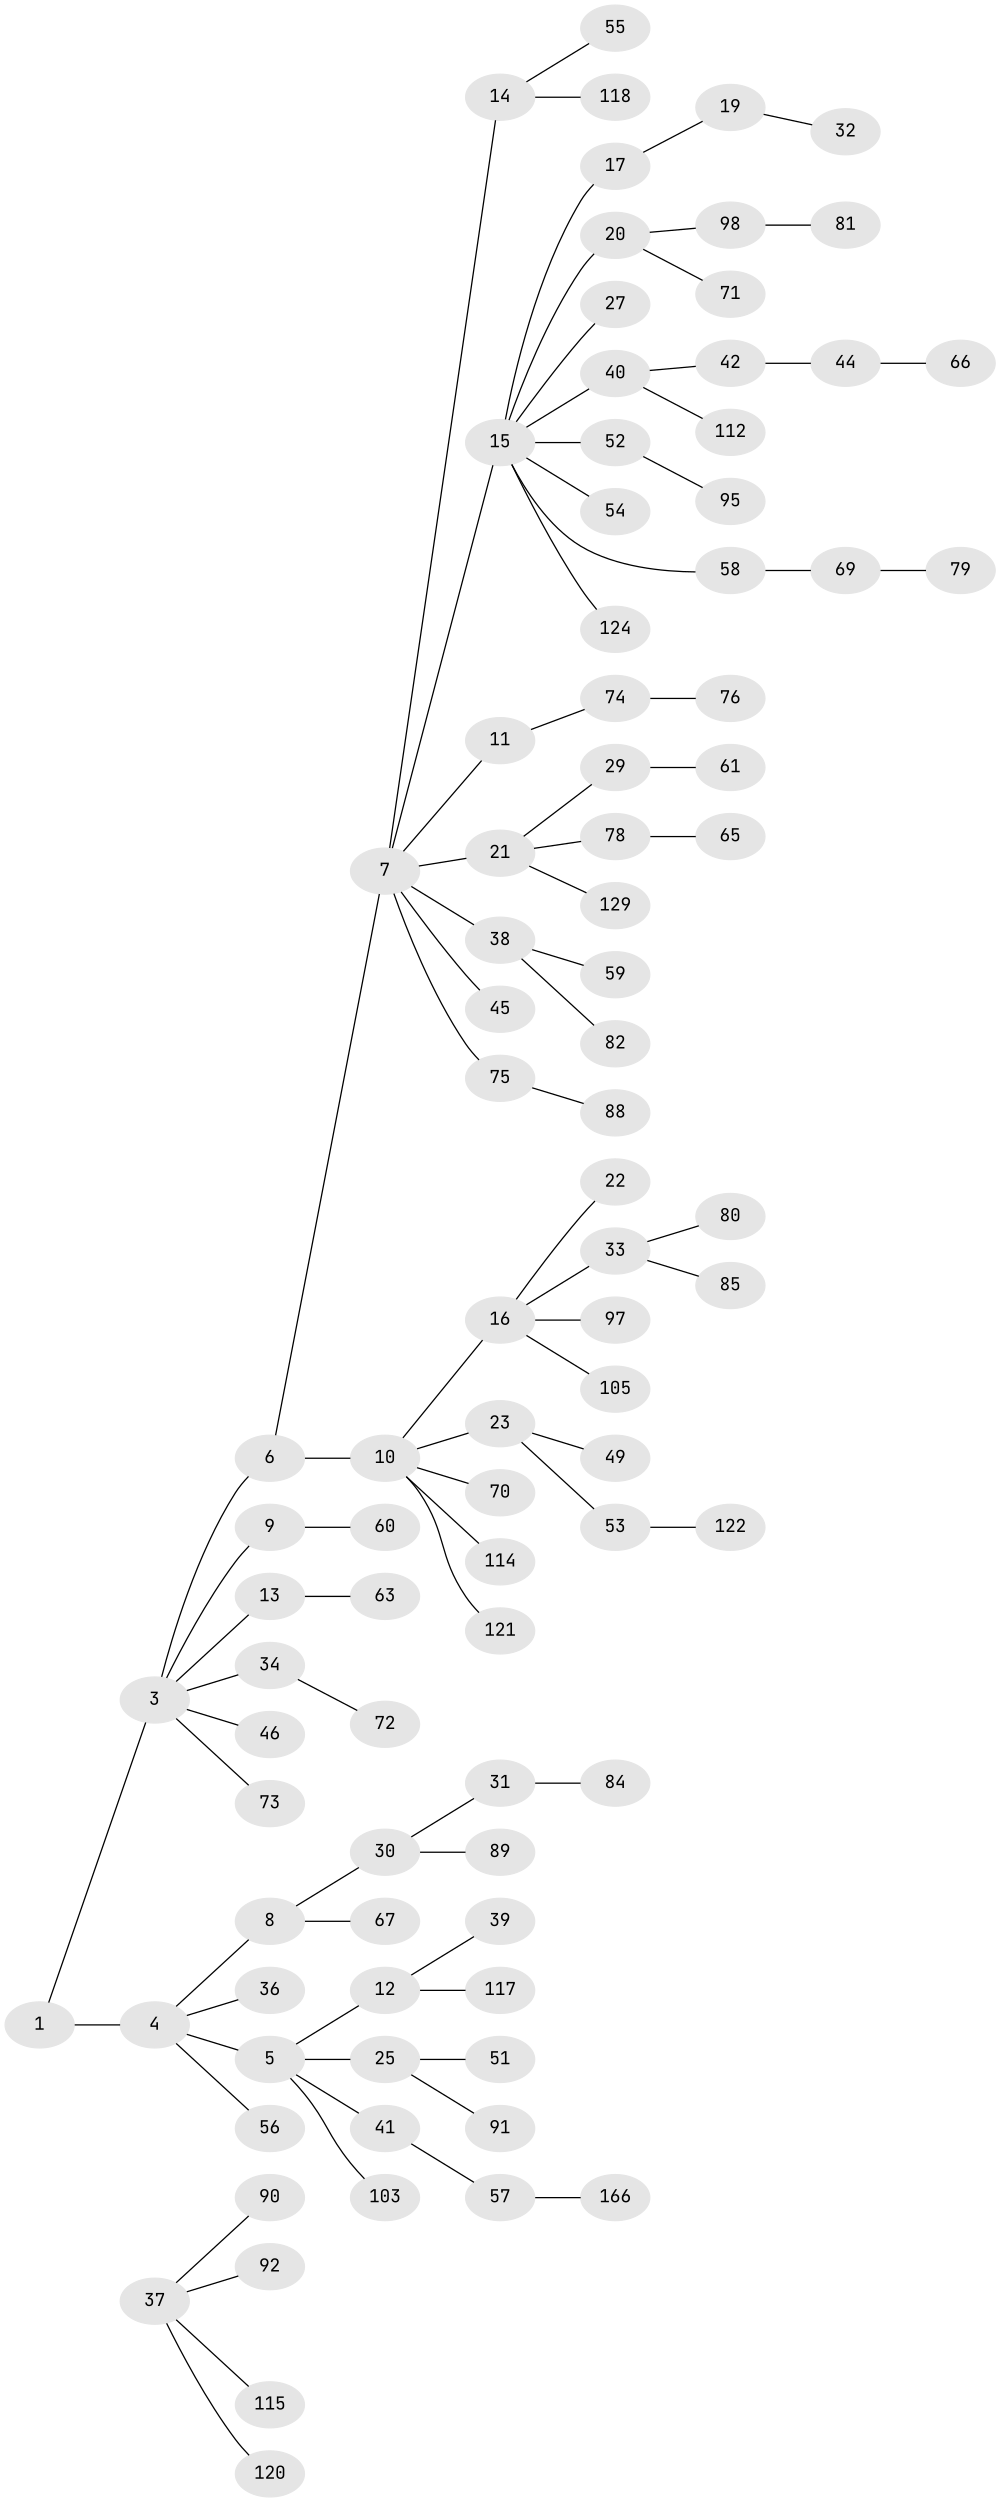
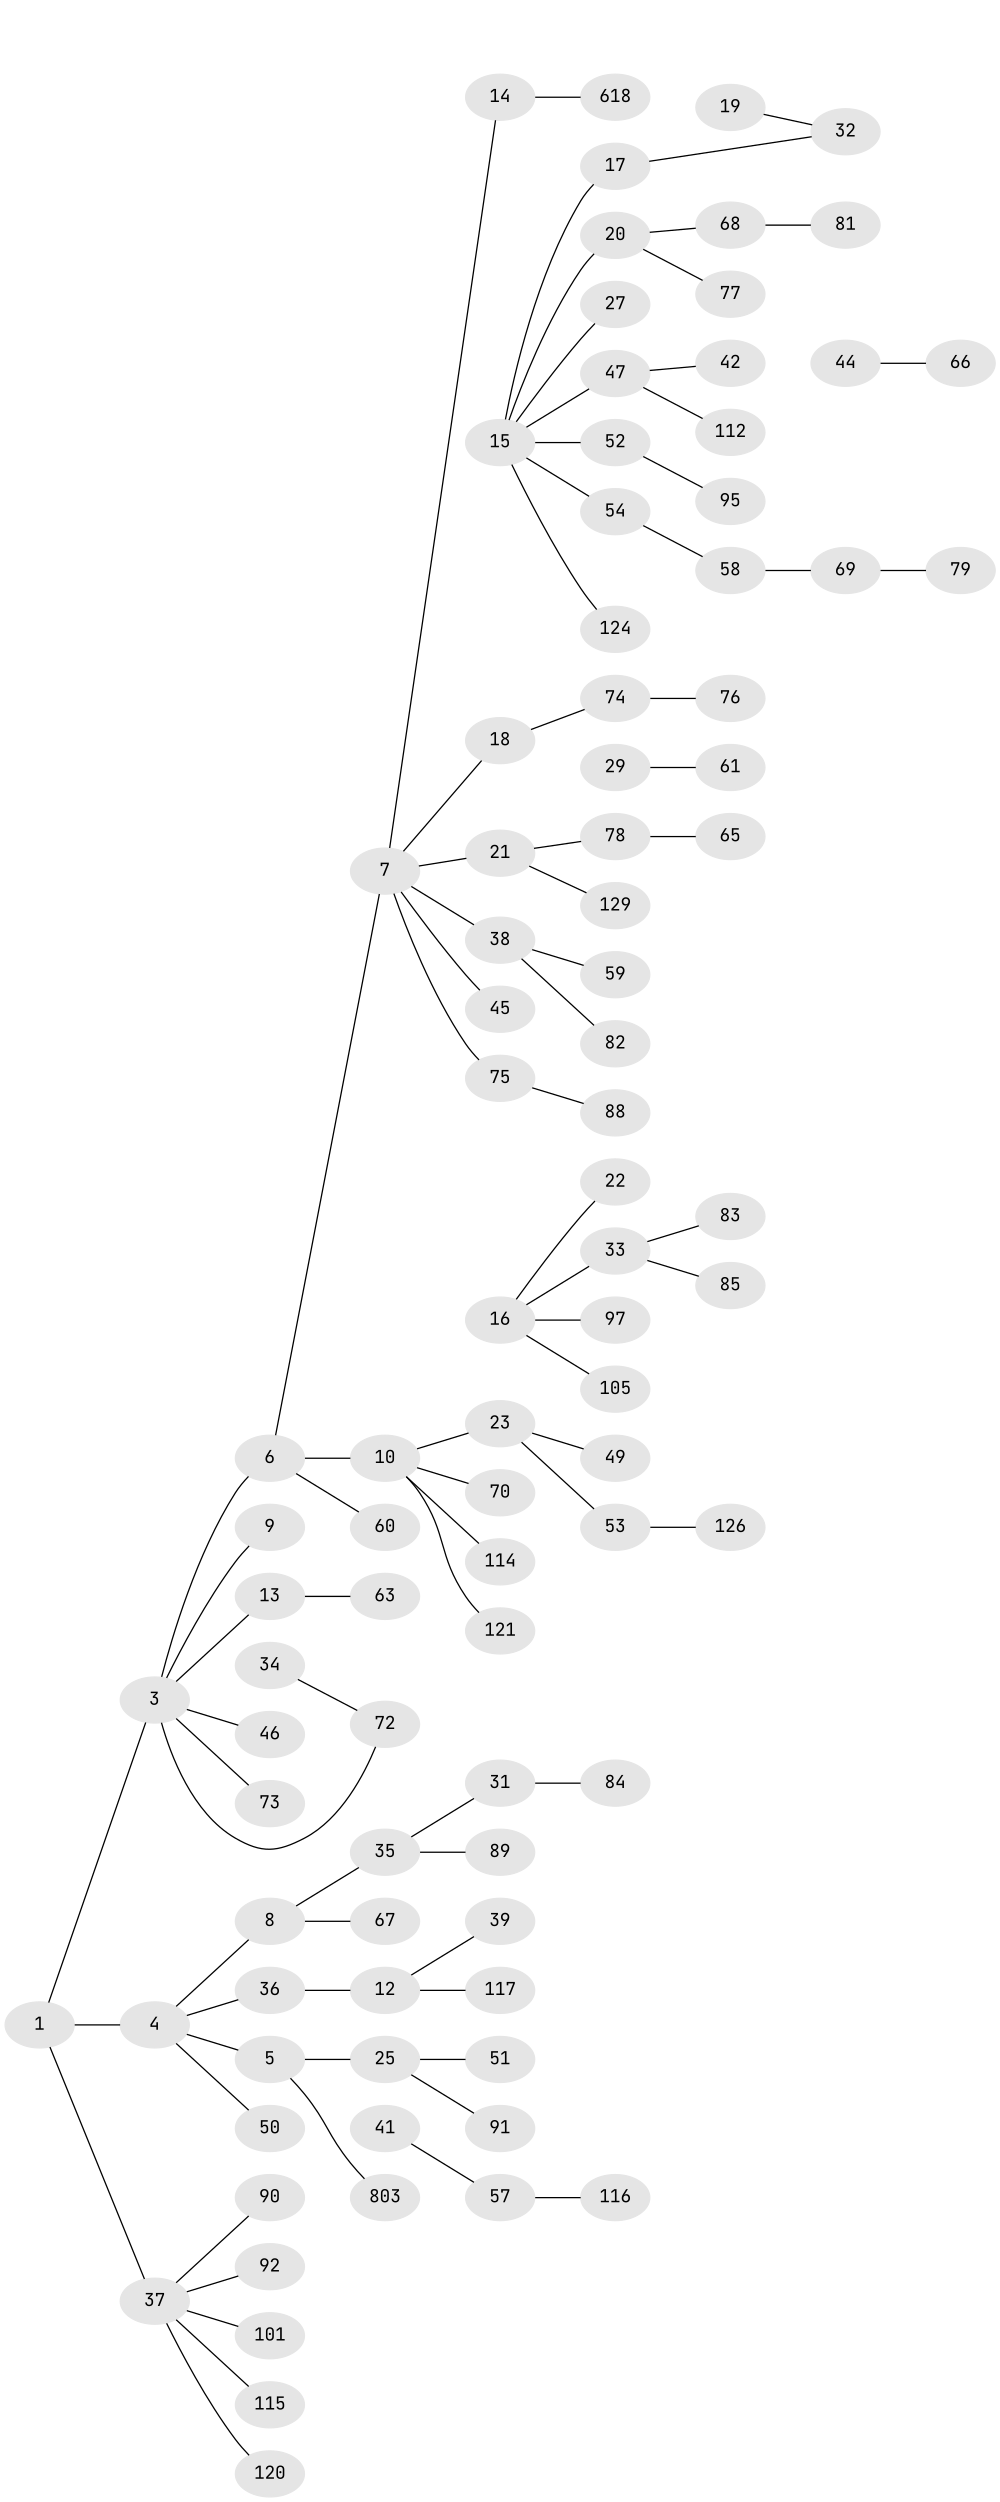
(615, 28) -> none
(615, 97) -> (615, 97)
(673, 137) -> (730, 149)
(730, 225) -> (730, 225)
(730, 294) -> (730, 294)
(788, 363) -> none
(615, 374) -> (615, 374)
(585, 549) -> (673, 541)
(443, 657) -> none
(500, 741) -> (500, 741)
(558, 810) -> none
(730, 1216) -> (730, 1216)
(443, 1389) -> none
(328, 1527) -> (327, 1493)
(730, 1527) -> (730, 1527)
(213, 1683) -> (259, 1848)
(385, 1852) -> (385, 1852)
(327, 2025) -> (328, 1990)
(327, 2094) -> none
(270, 2129) -> (270, 2129)
none -> (97, 2163)
(385, 2198) -> (385, 2198)
(615, 2198) -> (615, 2198)
none -> (270, 2336)
